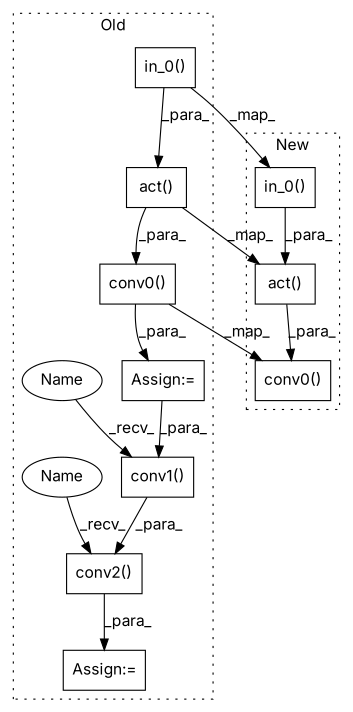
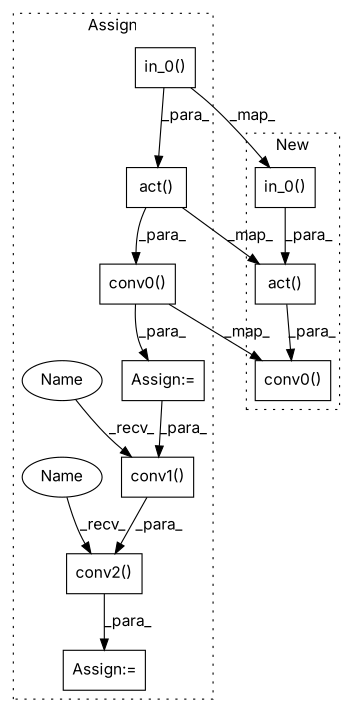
(113, 26) -> (113, 26)
